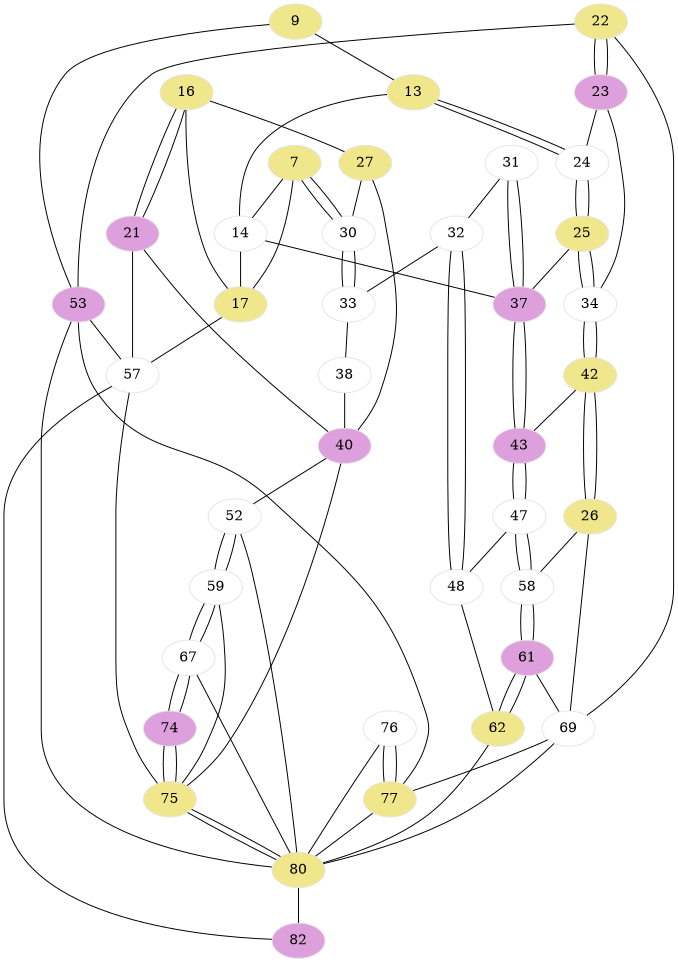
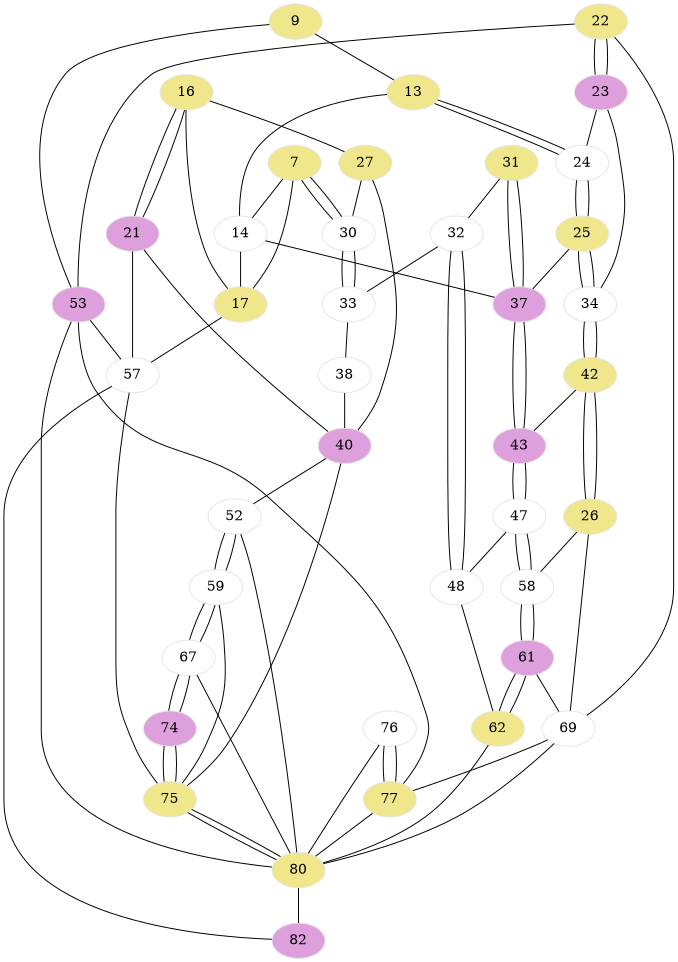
(512, 163) -> (512, 163)
